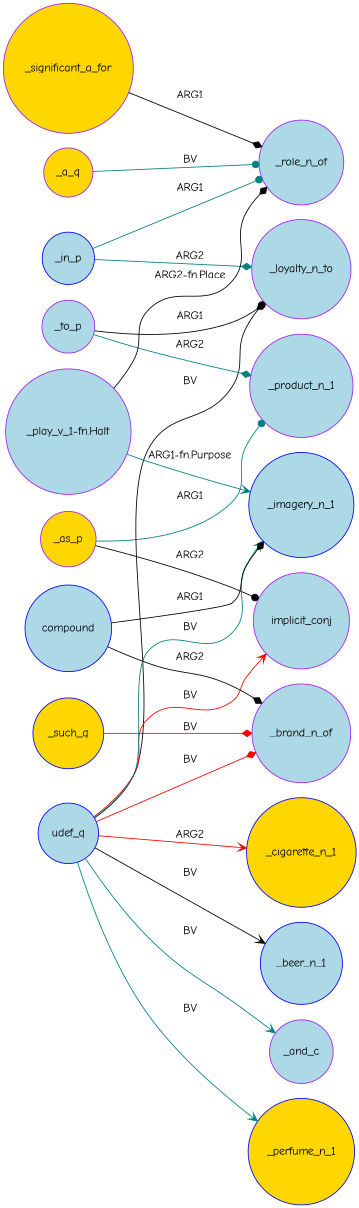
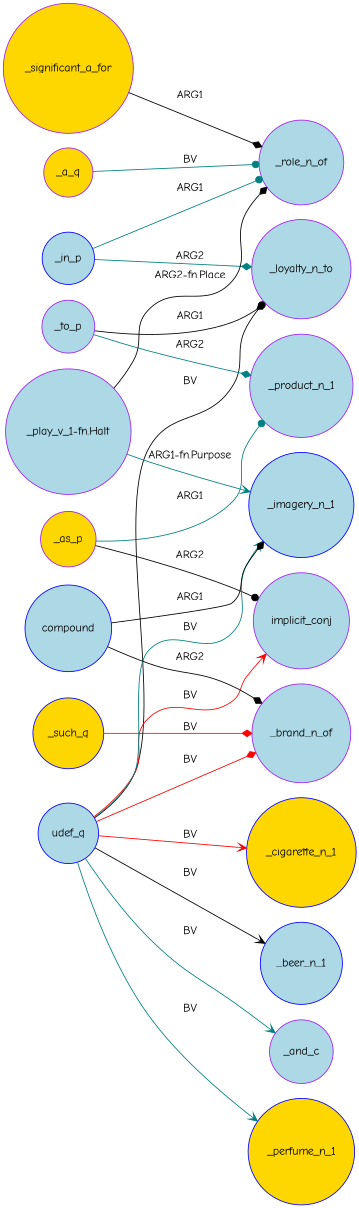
(190, 835) -> (190, 835)
